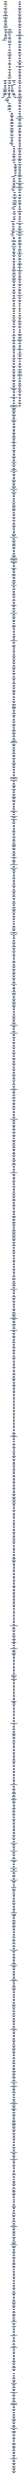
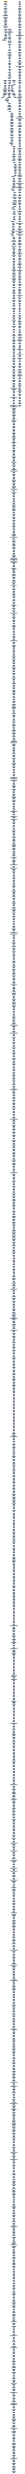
none -> (14, 2372)
